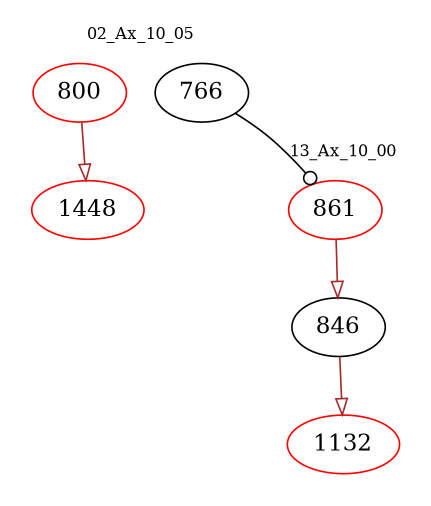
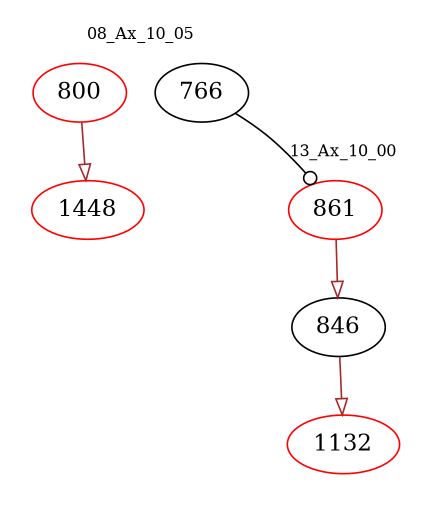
(141, 35) -> (141, 35)
